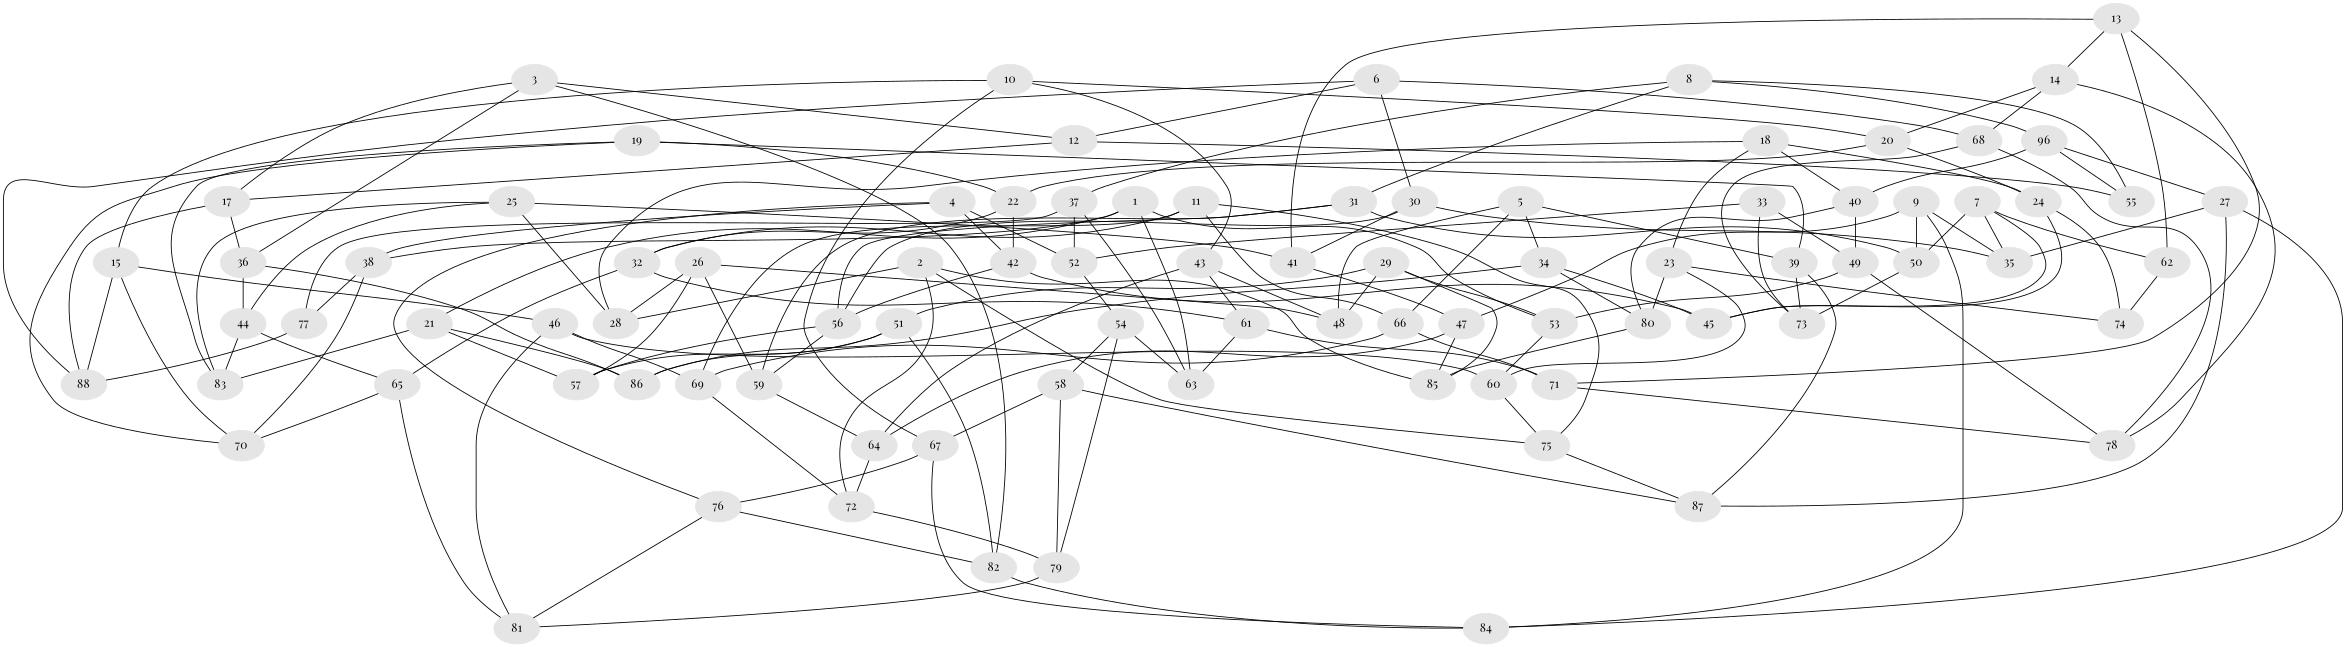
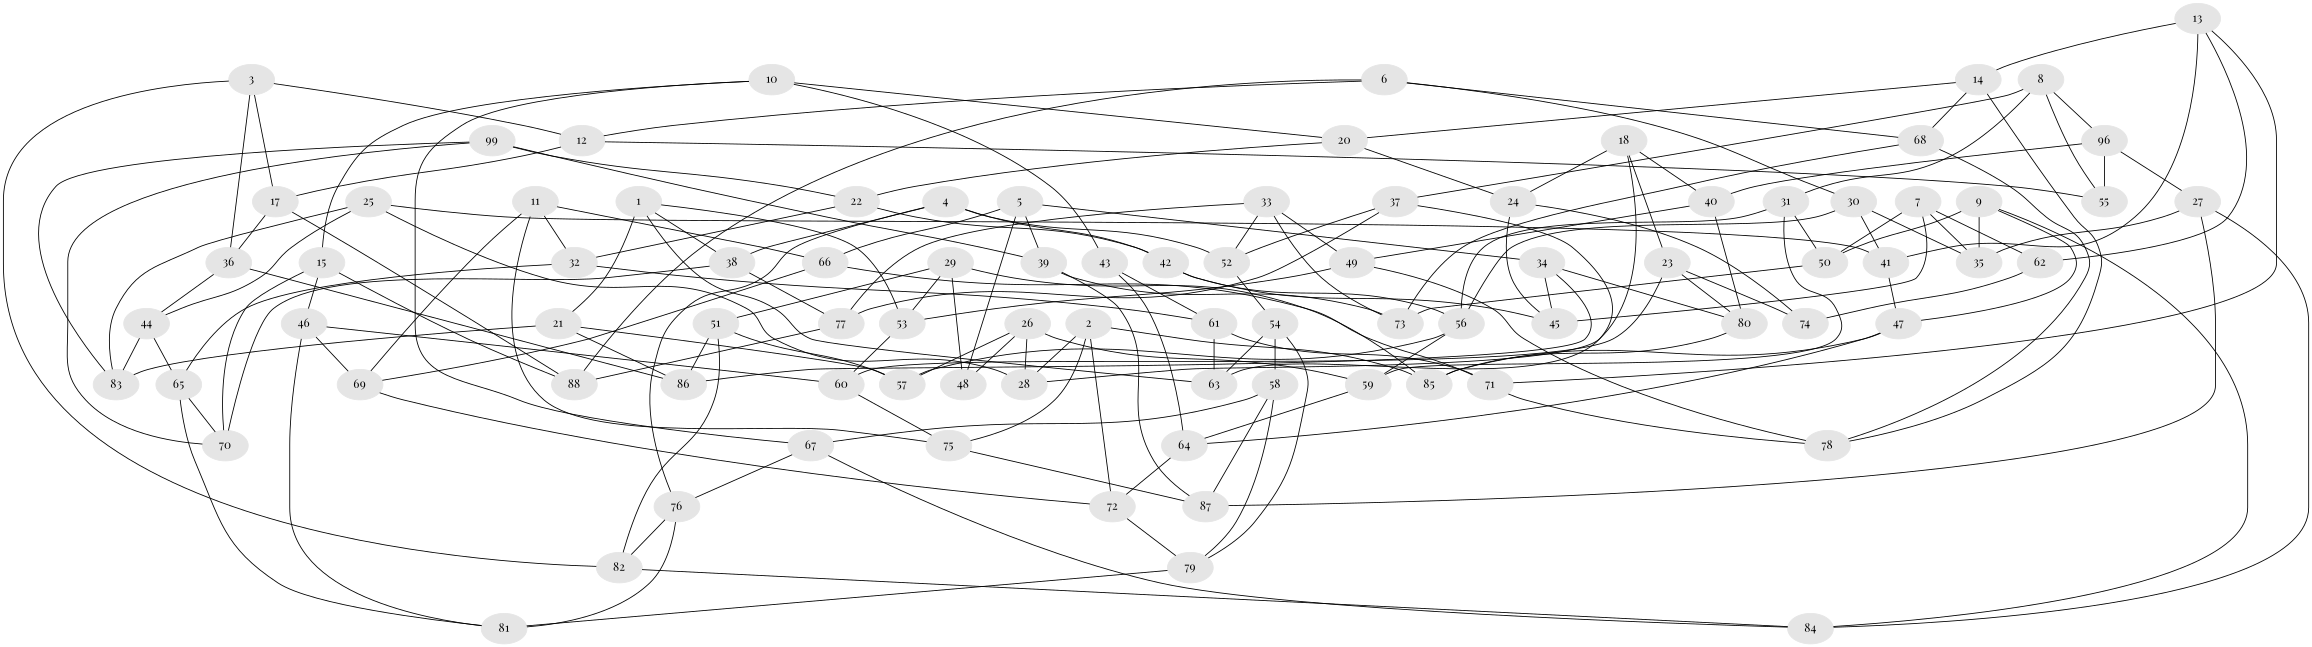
(637, 141) -> (492, 141)
none -> (1086, 216)
(1270, 293) -> none
